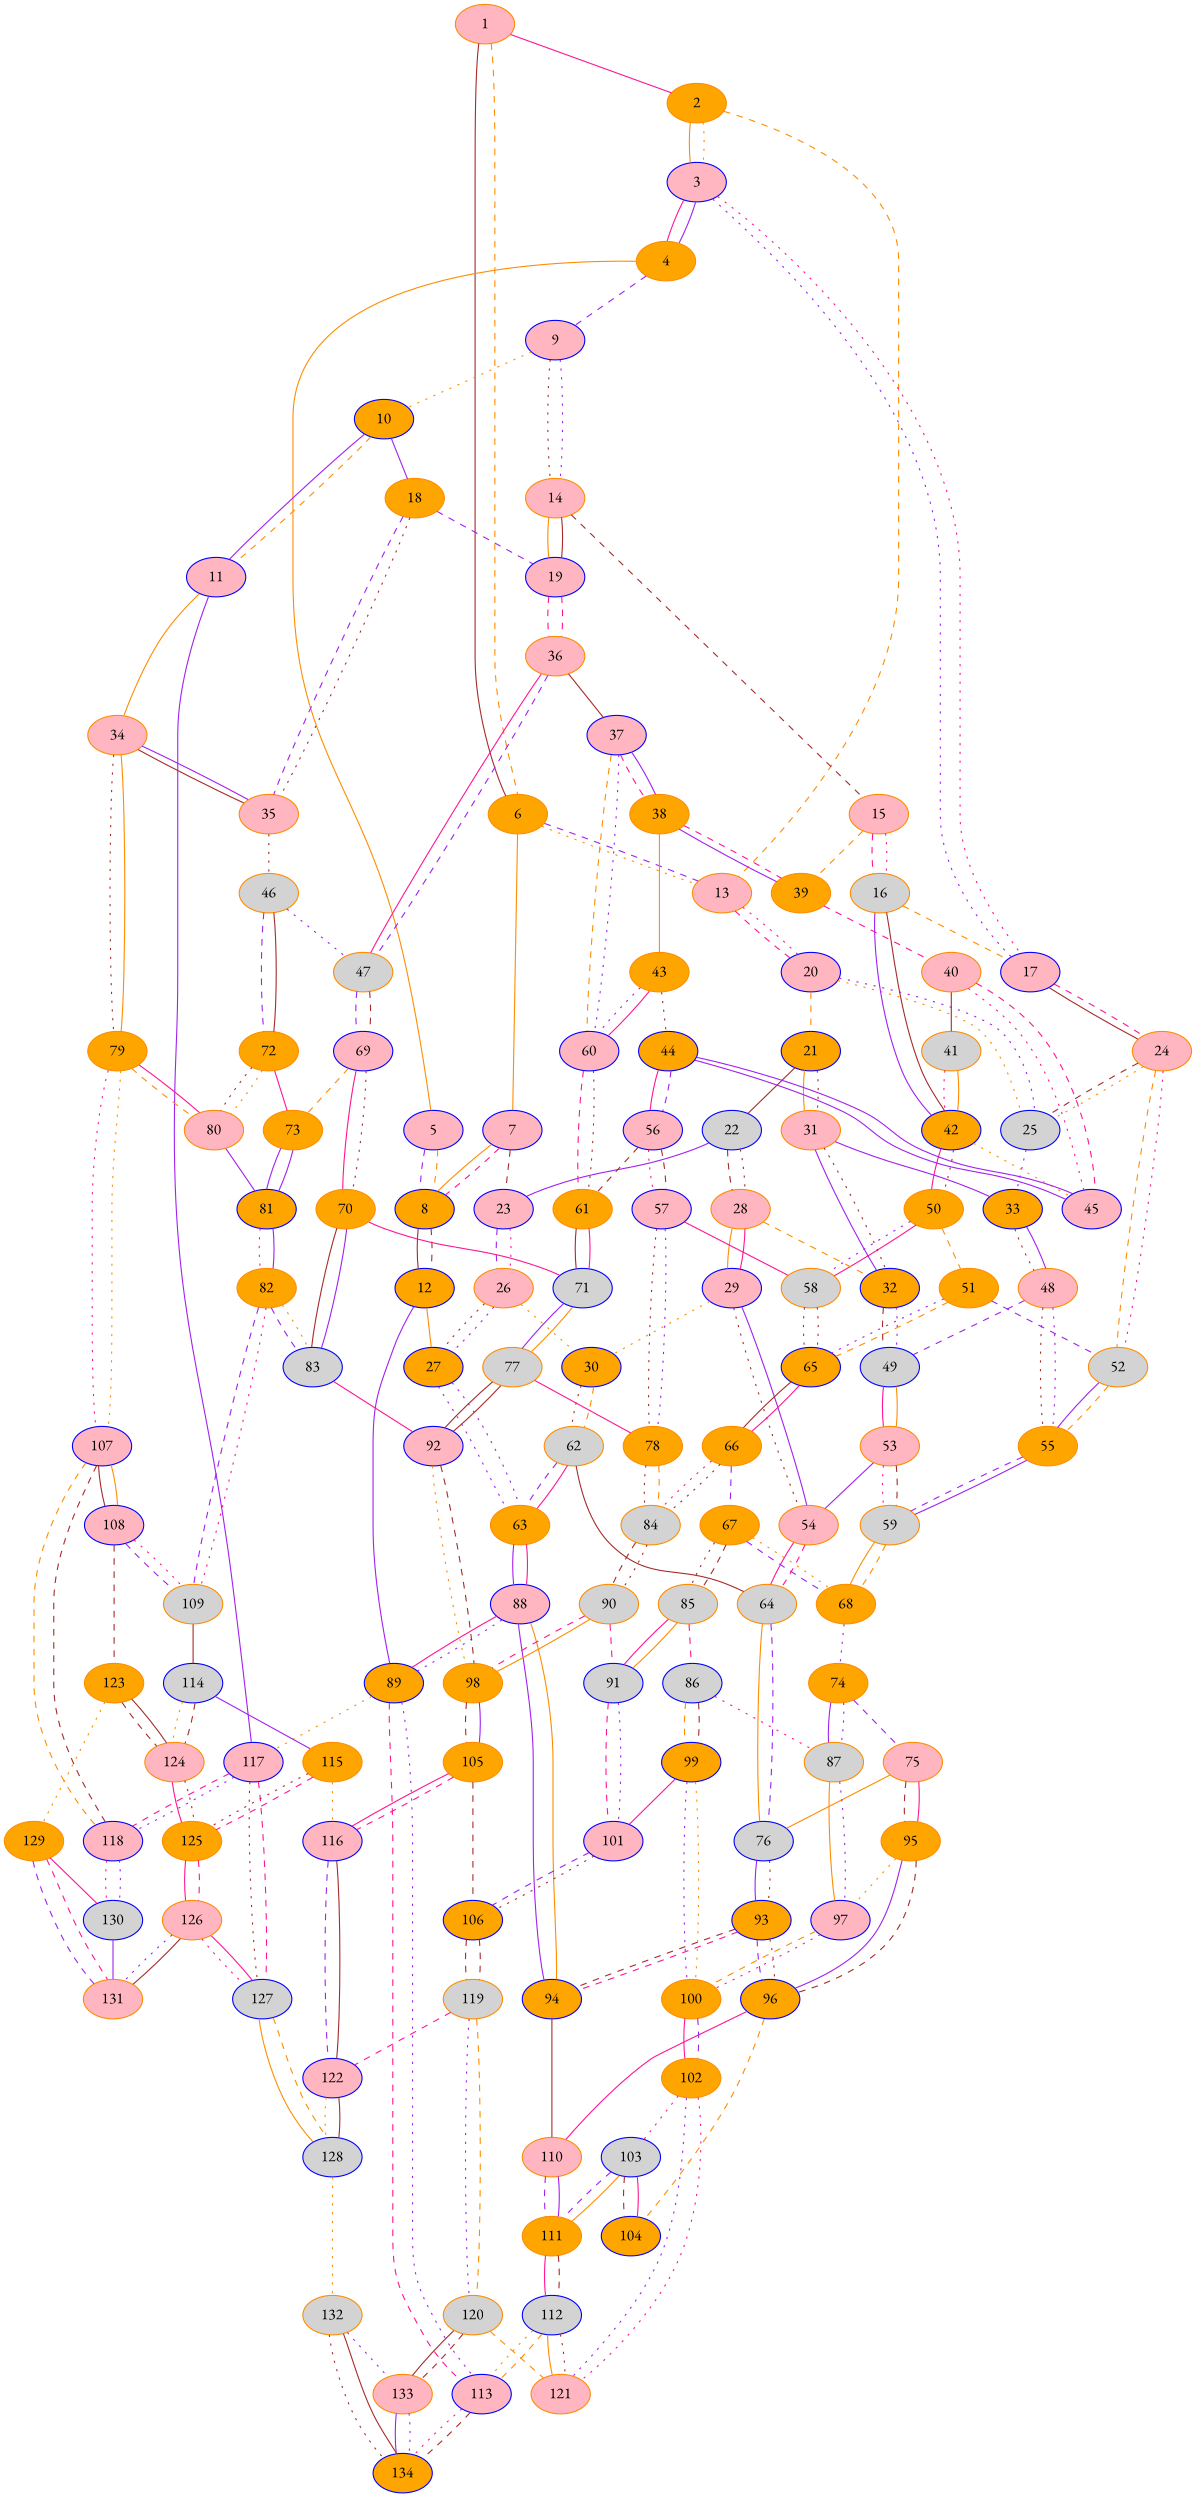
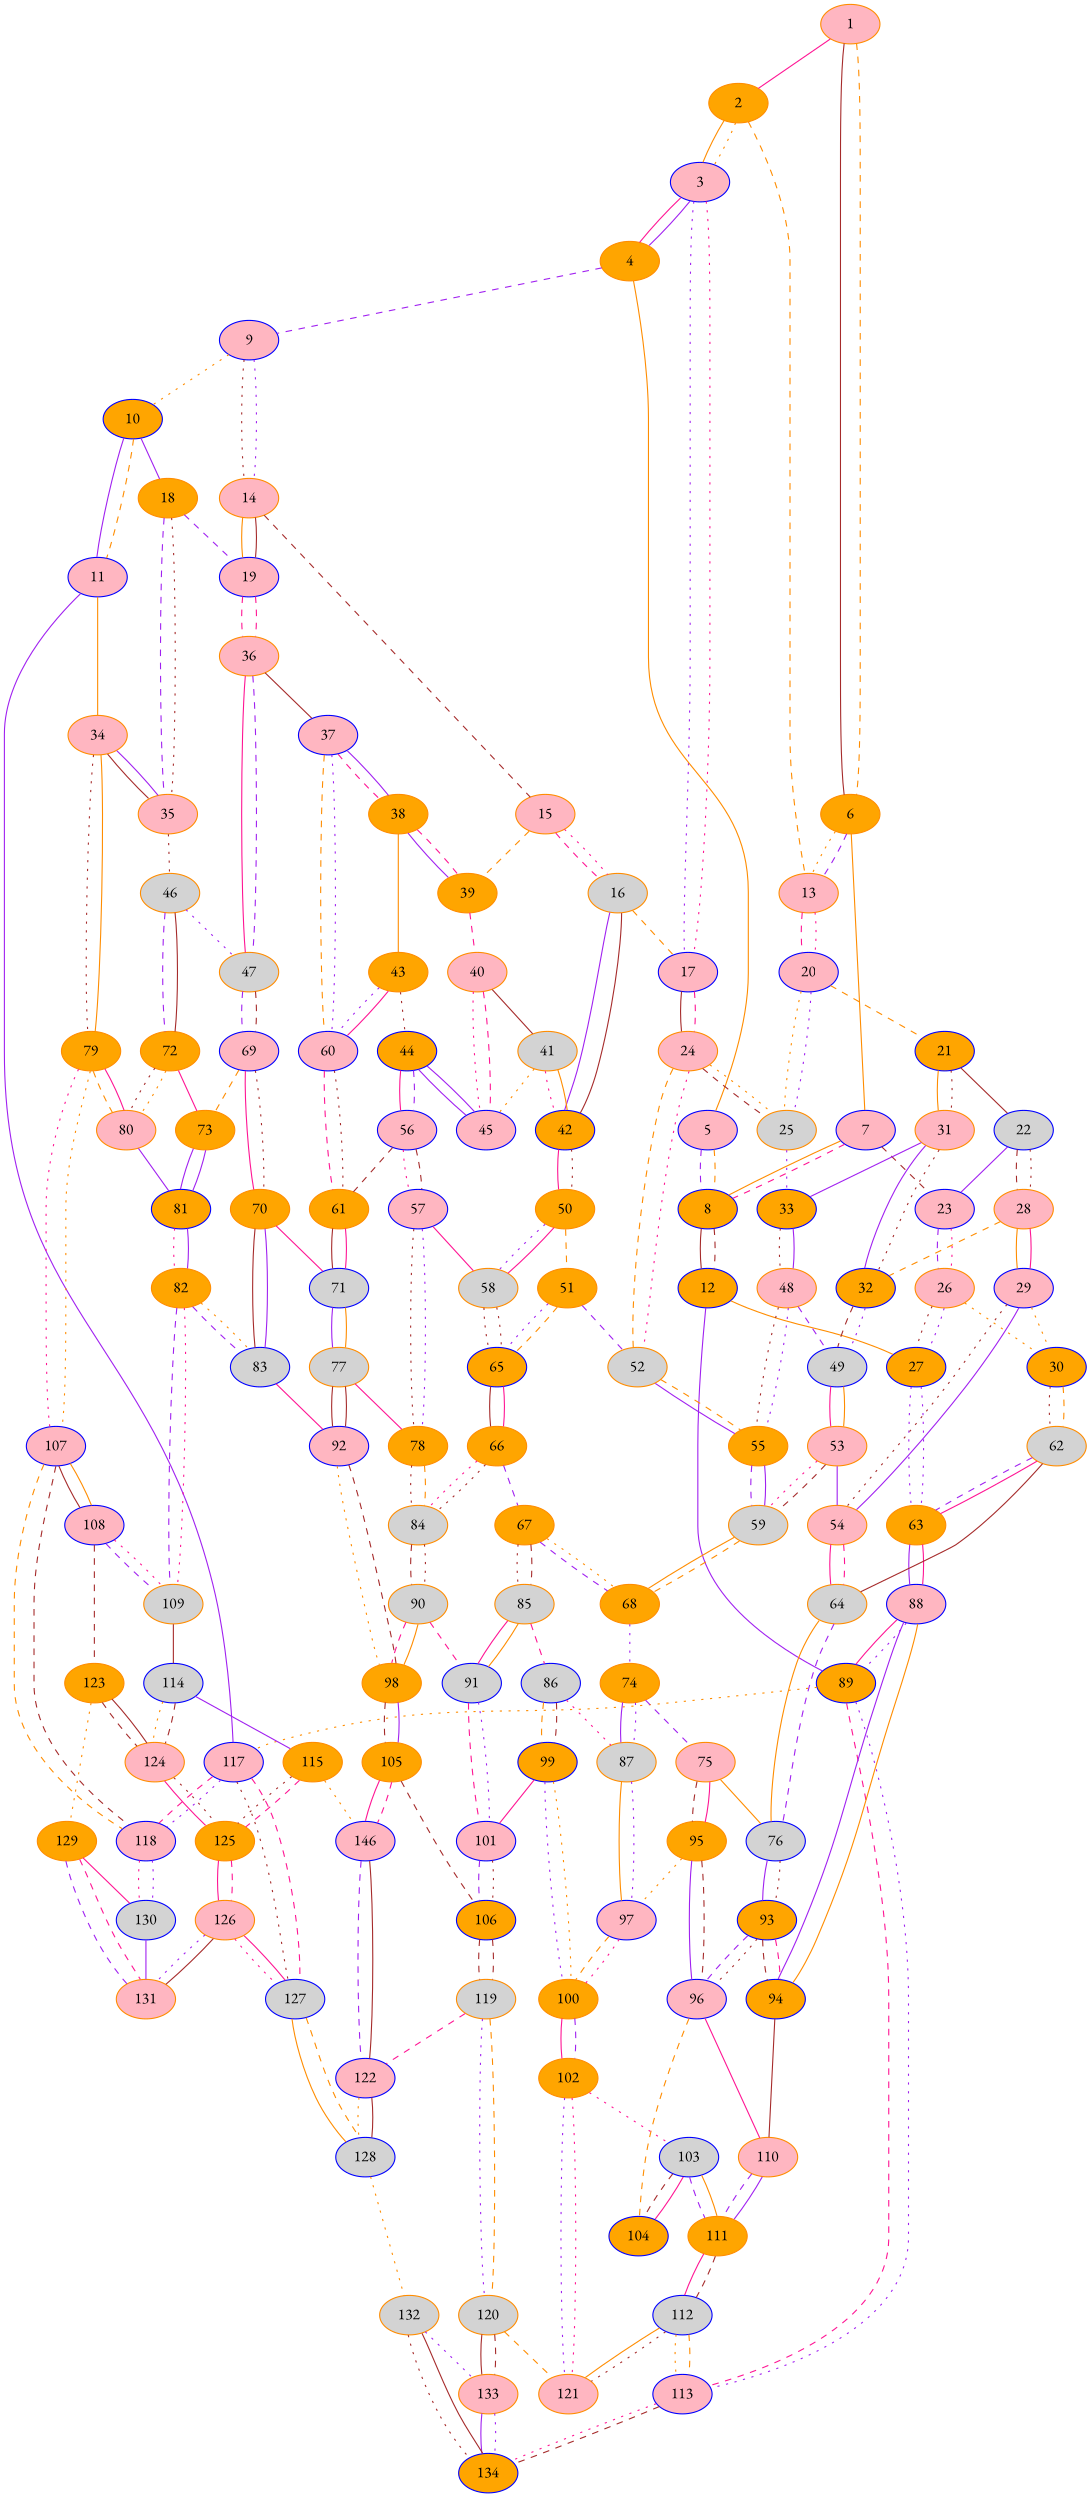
(1030, 1130) -> (787, 1130)
(1014, 1166) -> (517, 1091)
(332, 1841) -> (365, 1841)
(770, 1999) -> (697, 1999)
